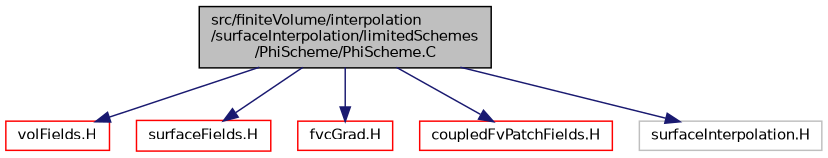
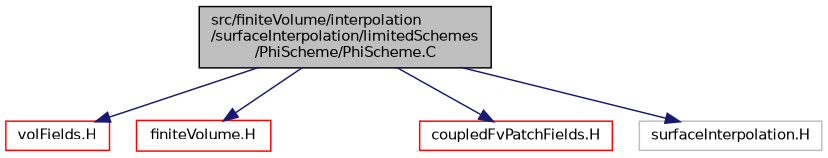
(204, 136) -> (204, 136)
(345, 136) -> none
